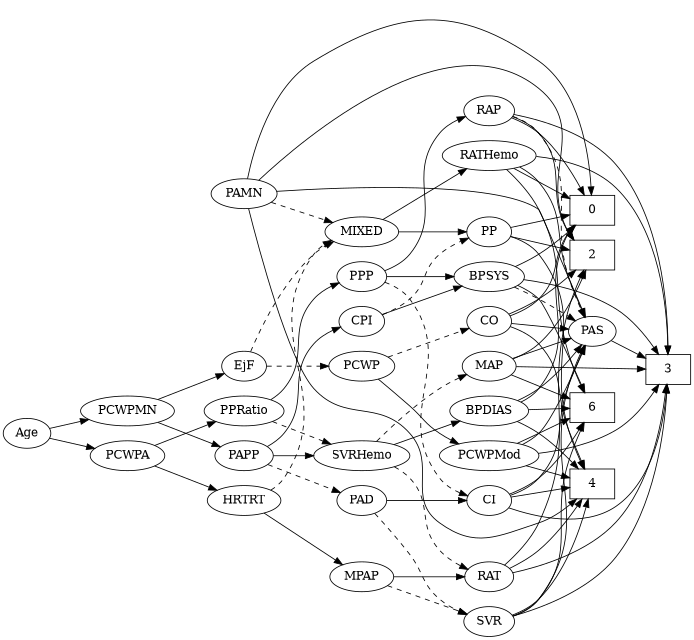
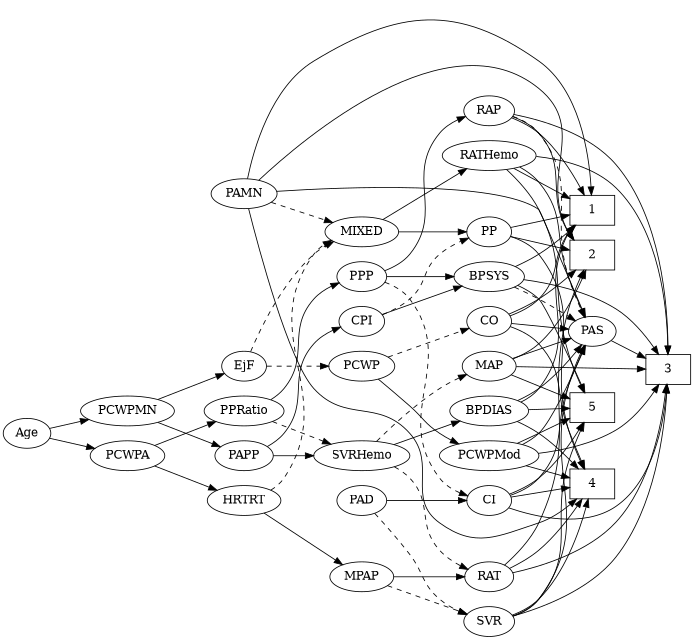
(592, 210) -> (592, 210)
(592, 408) -> (592, 408)
(300, 477) -> none
